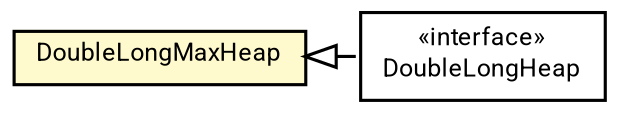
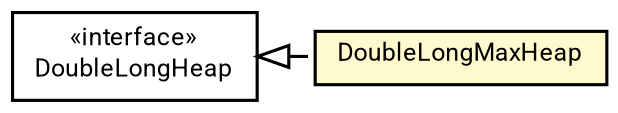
(349, 56) -> (301, 56)
